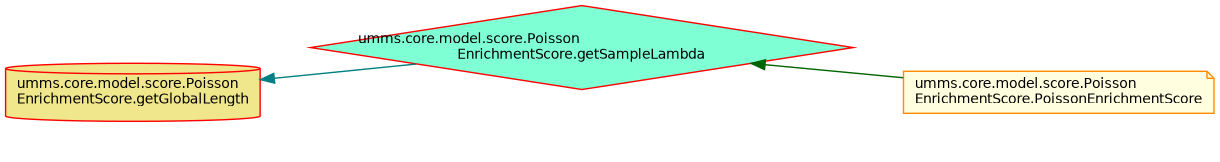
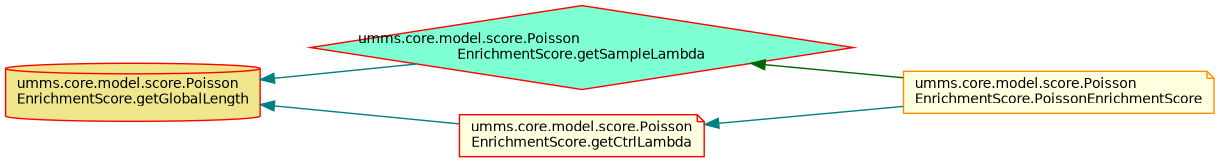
none -> (582, 136)
